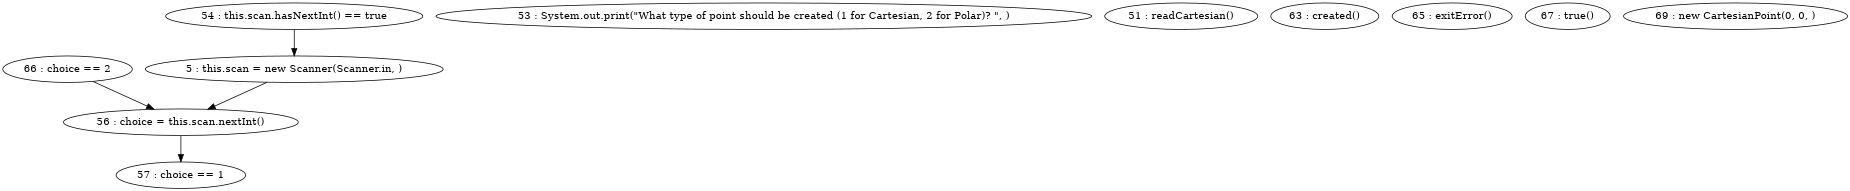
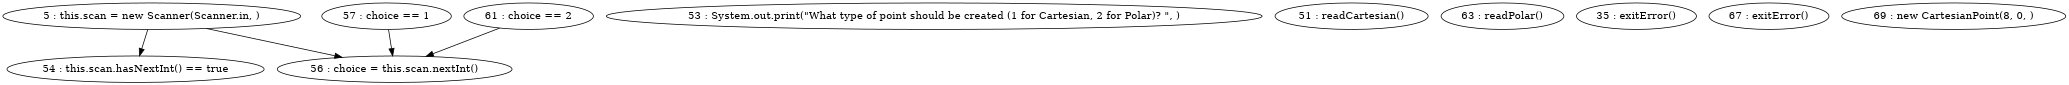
(1325, 16) -> (1502, 16)
(1452, 16) -> (1636, 16)
(1568, 16) -> (1769, 16)
(1736, 16) -> (1954, 16)
(294, 39) -> (145, 39)
(68, 69) -> (529, 16)
(181, 145) -> (390, 39)
